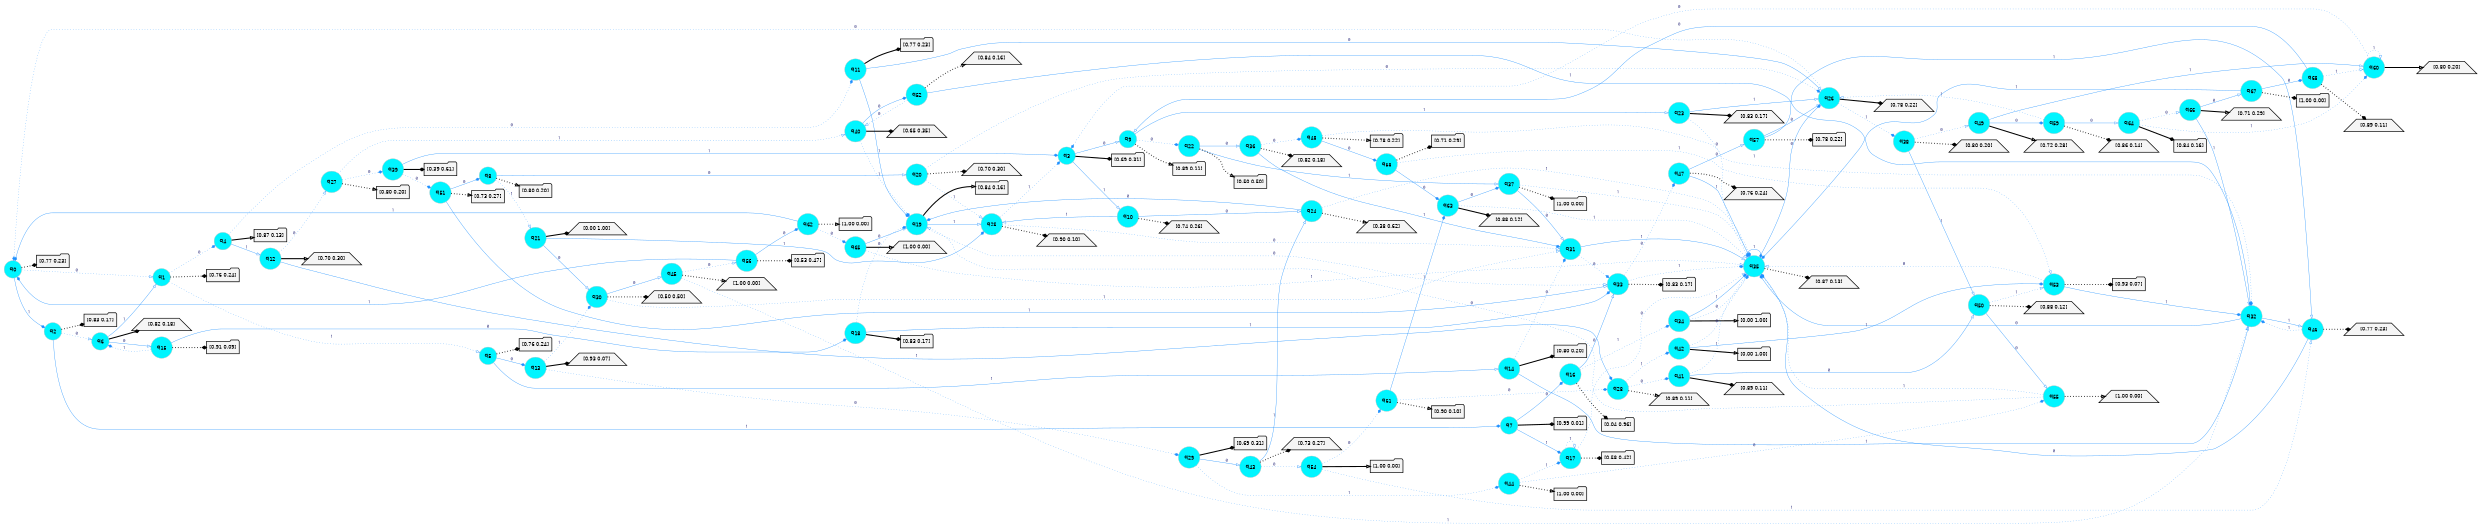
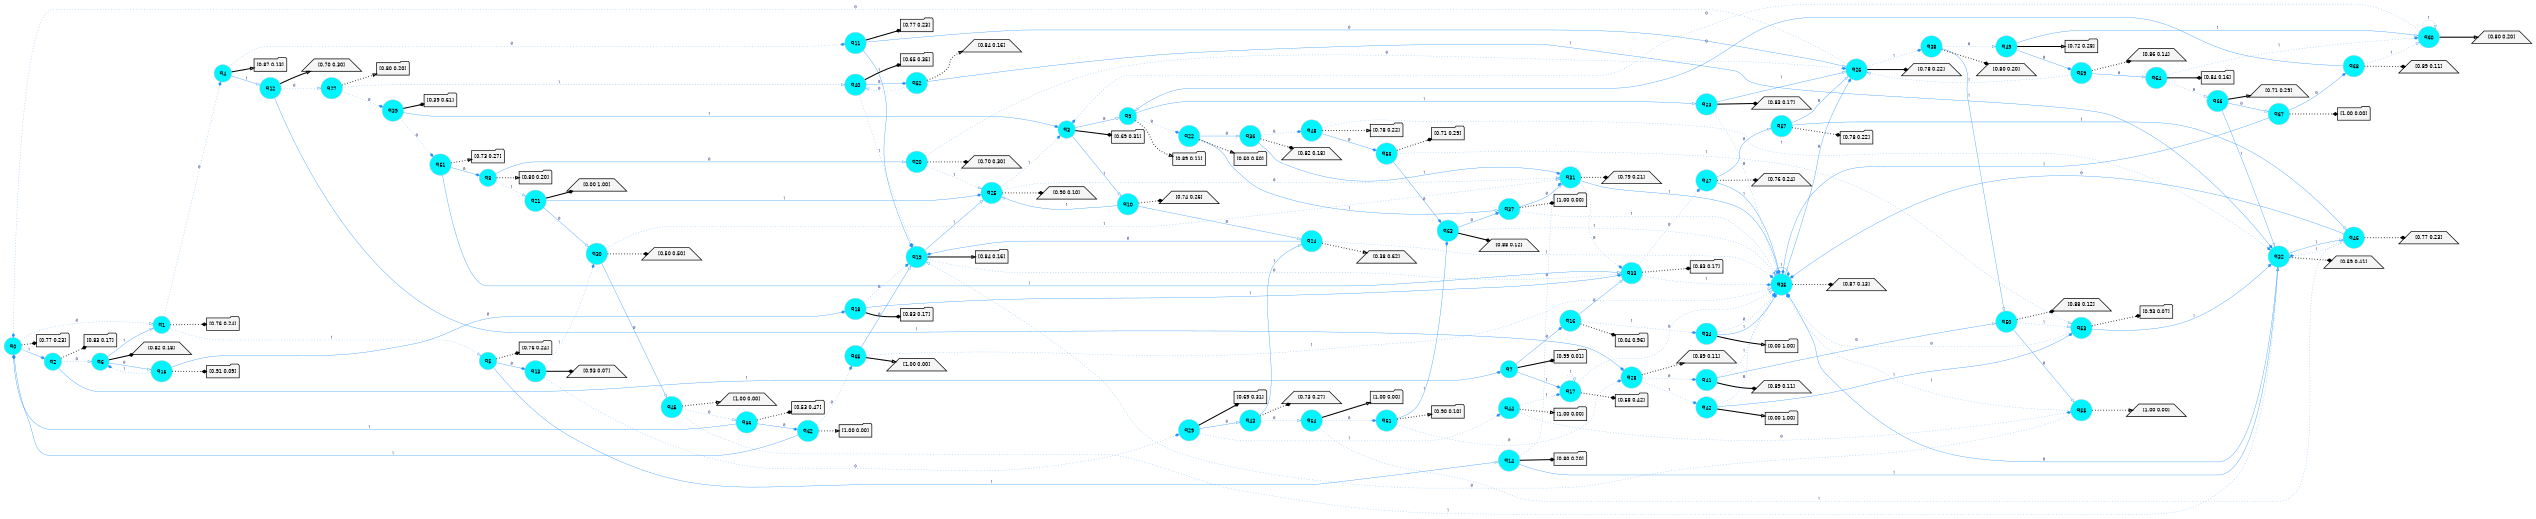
(917, 131) -> (917, 60)
(2054, 146) -> (2081, 46)
none -> (1632, 177)
none -> (2354, 262)
